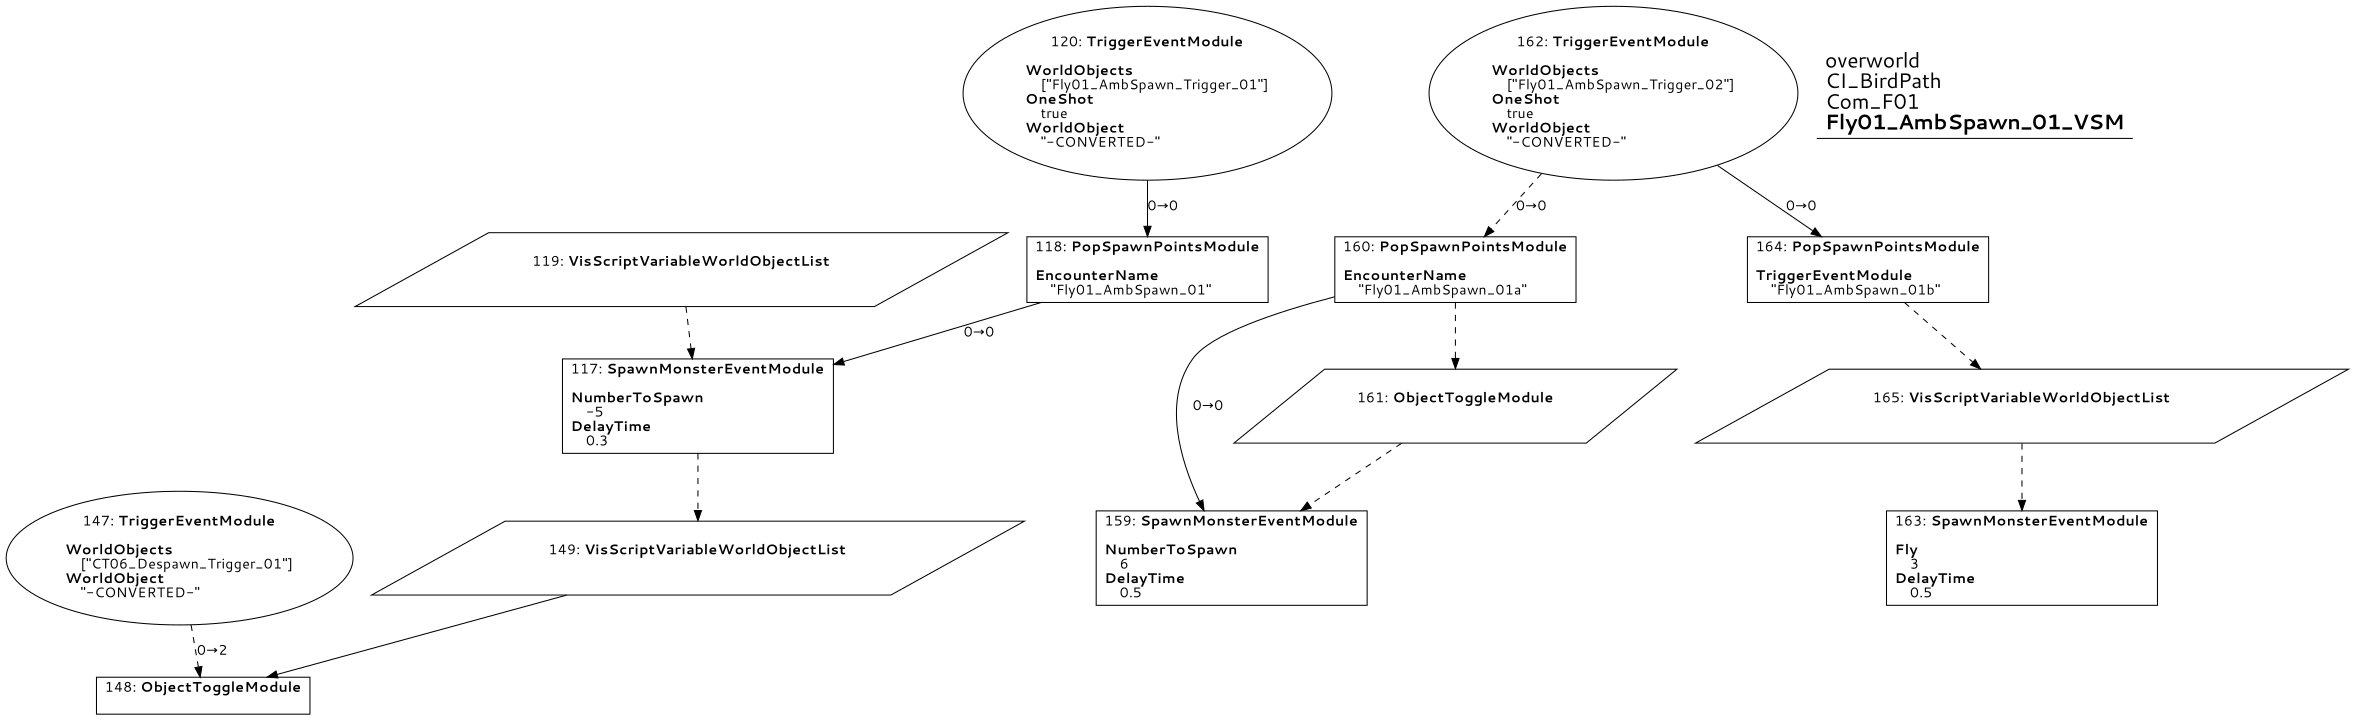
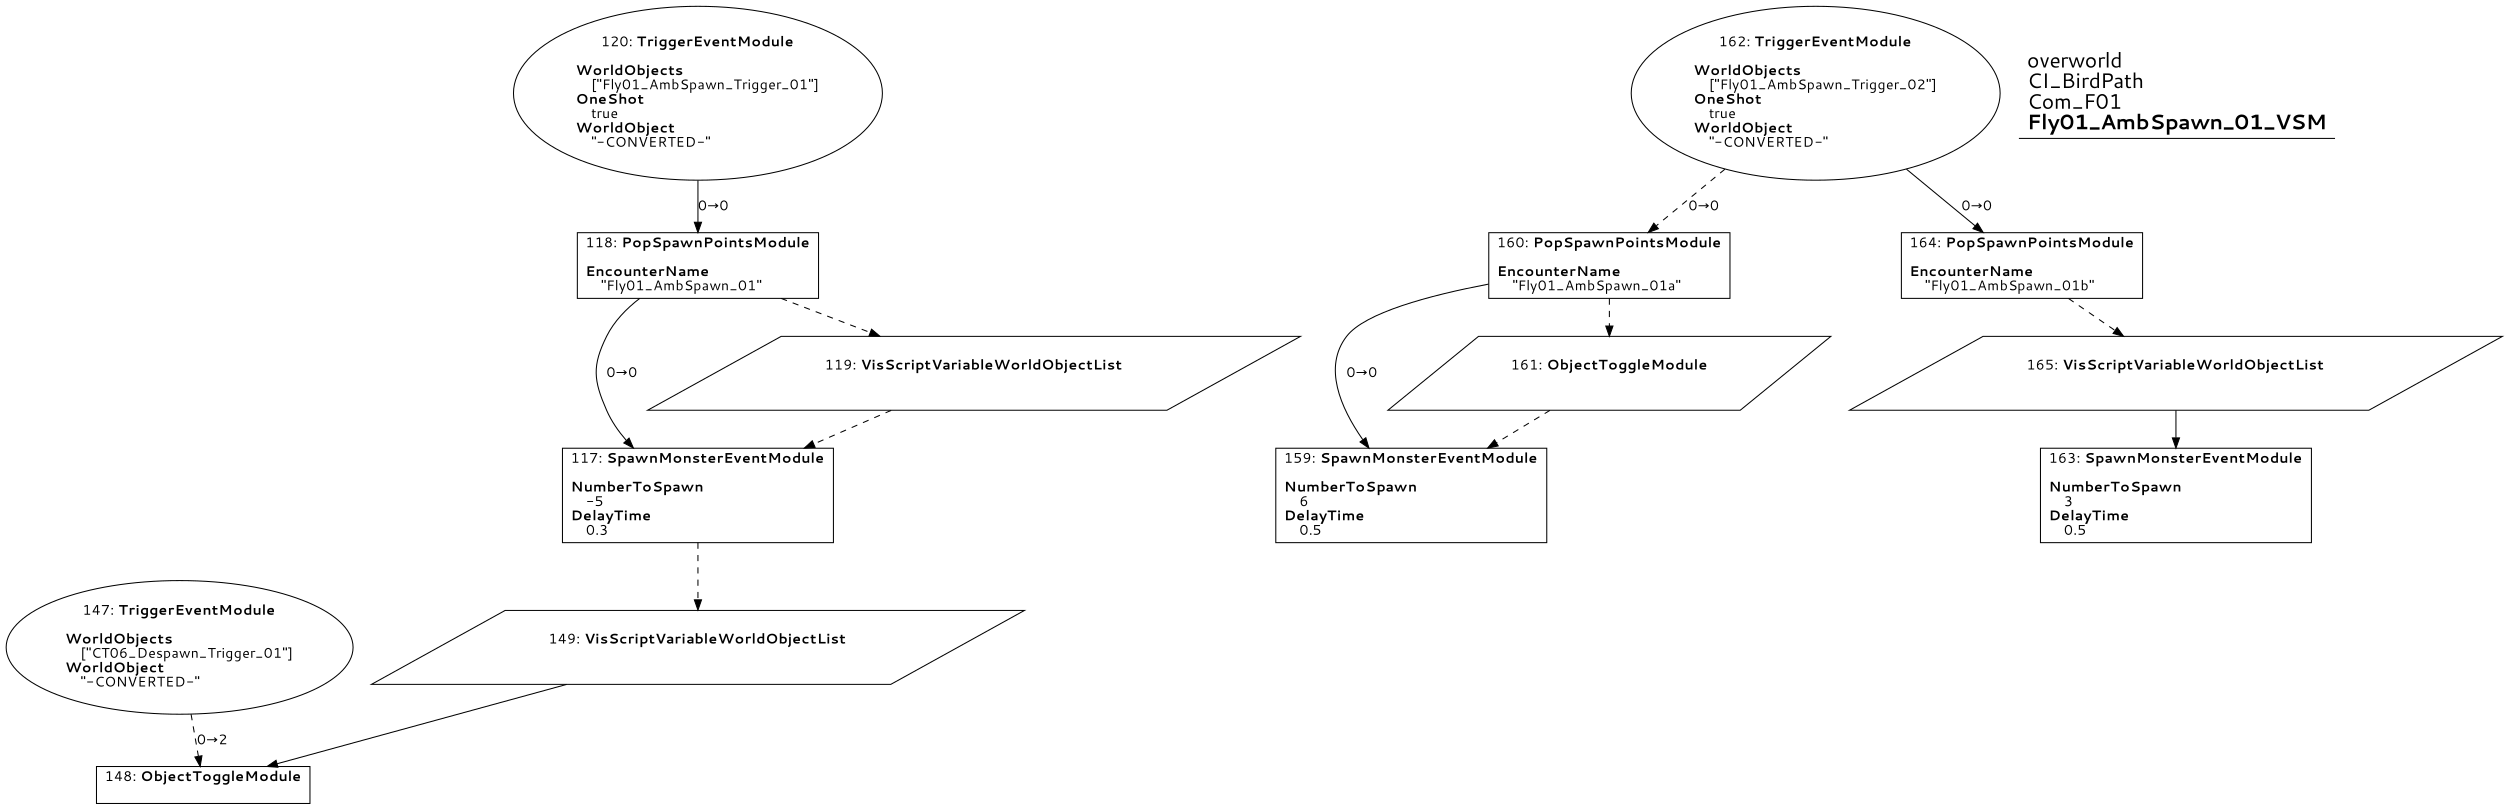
(1835, 276) -> (1972, 272)
none -> (826, 315)
(2022, 472) -> (2176, 424)
(1907, 550) -> (2115, 487)
